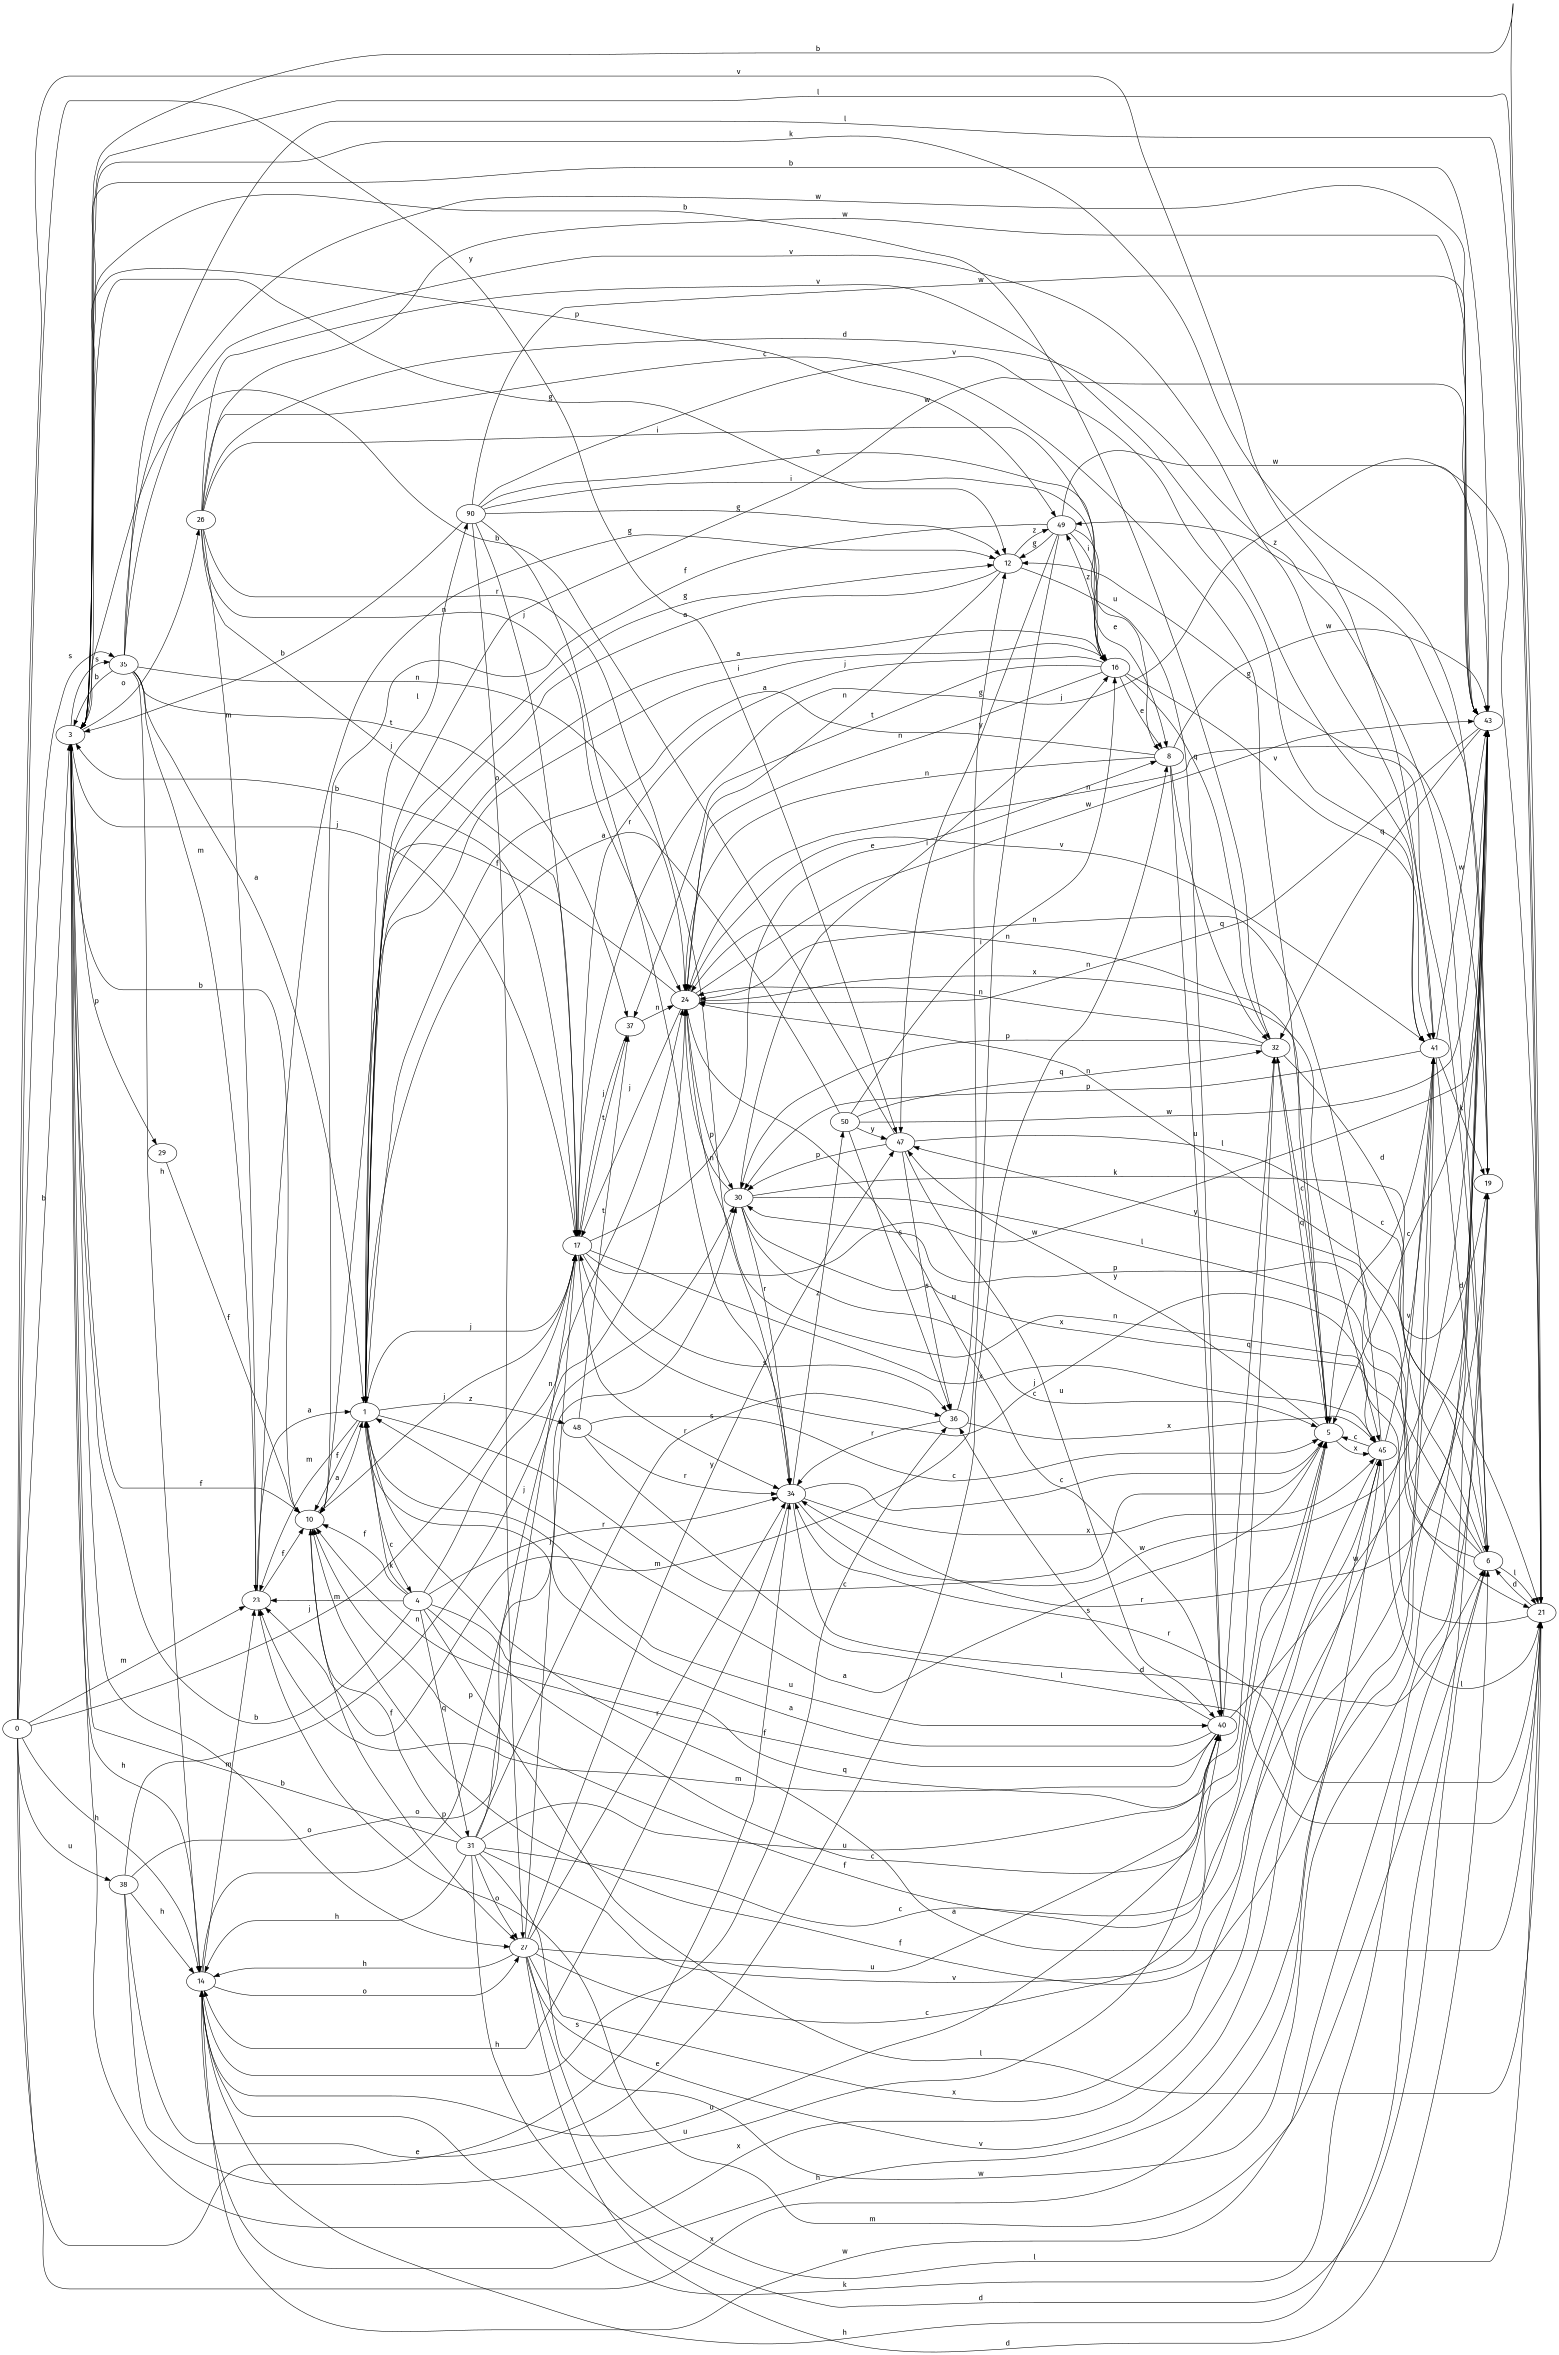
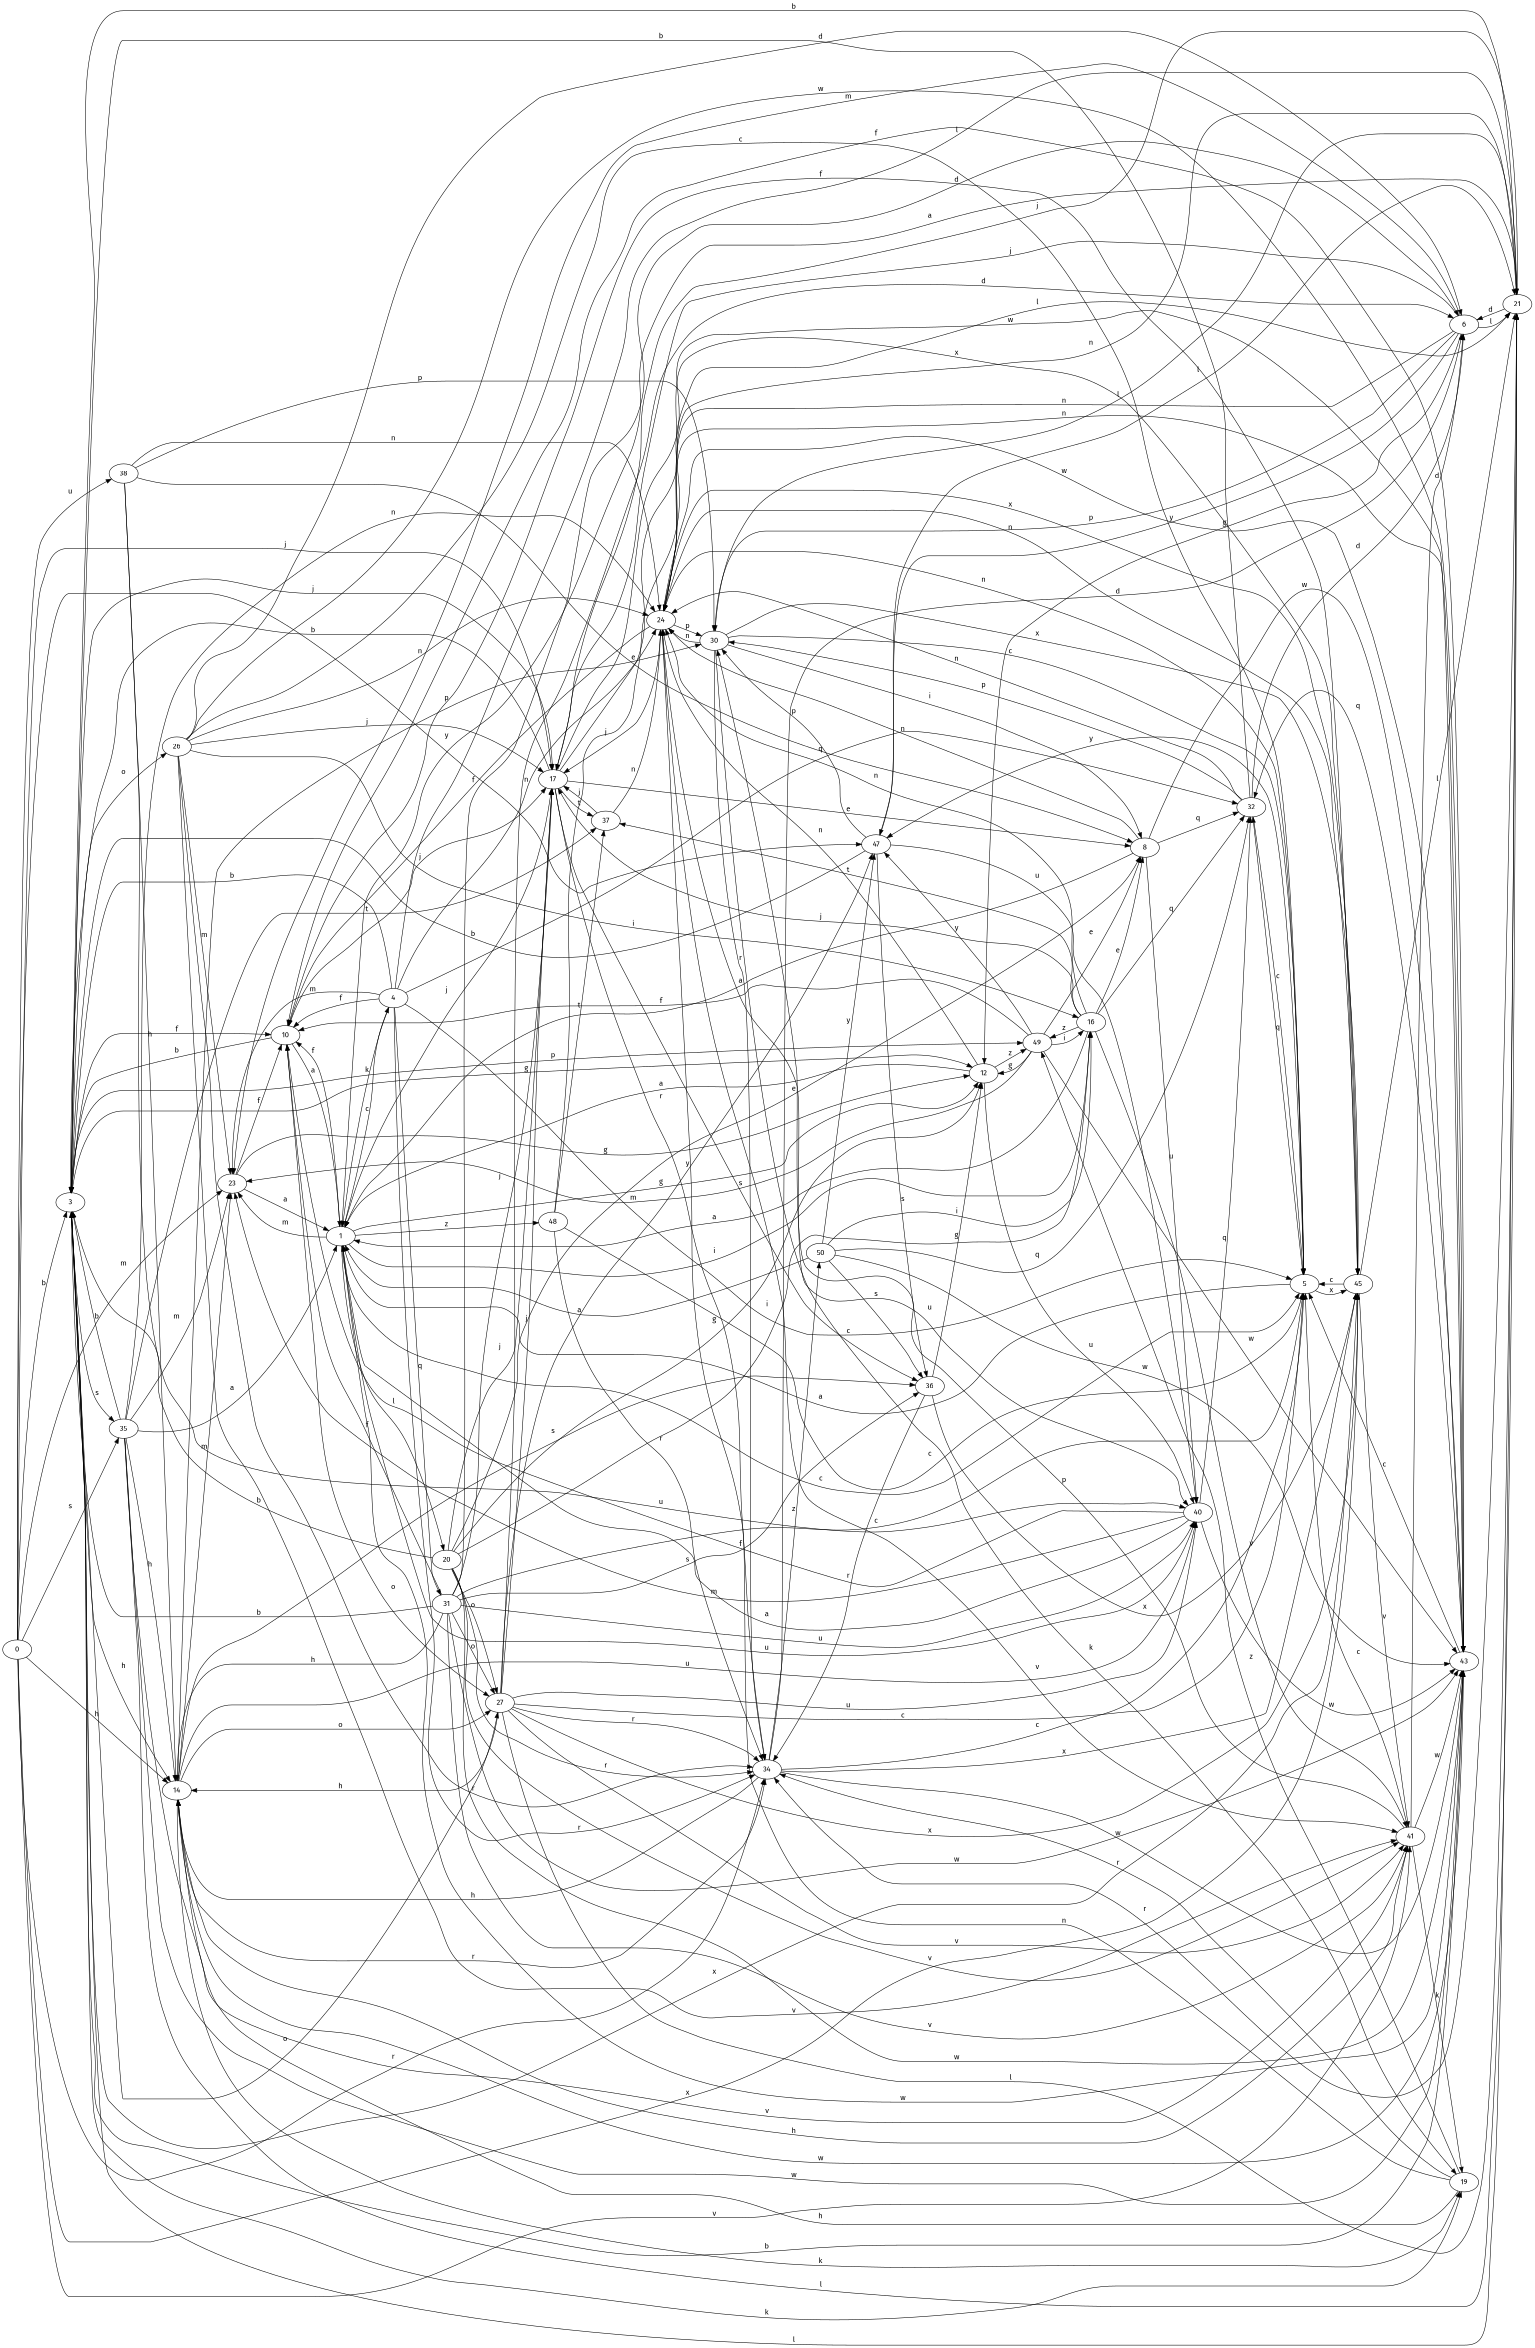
(471, 514) -> (447, 1560)
(864, 897) -> (951, 711)
(162, 1153) -> none
(1069, 1592) -> none
none -> (463, 1961)
(418, 2152) -> (393, 2057)
